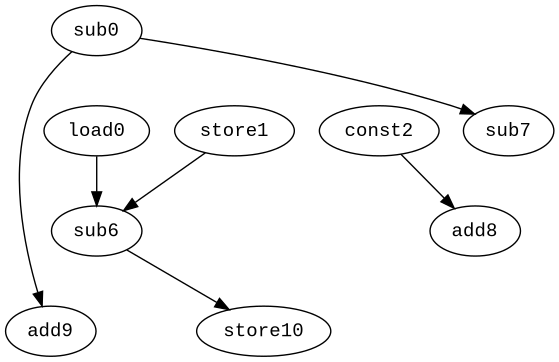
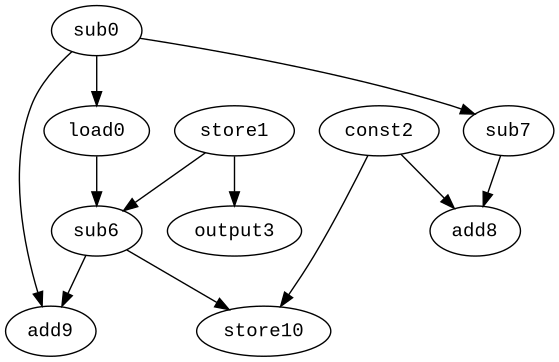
none -> (97, 74)
none -> (494, 174)
none -> (331, 227)
none -> (234, 231)
none -> (77, 275)
